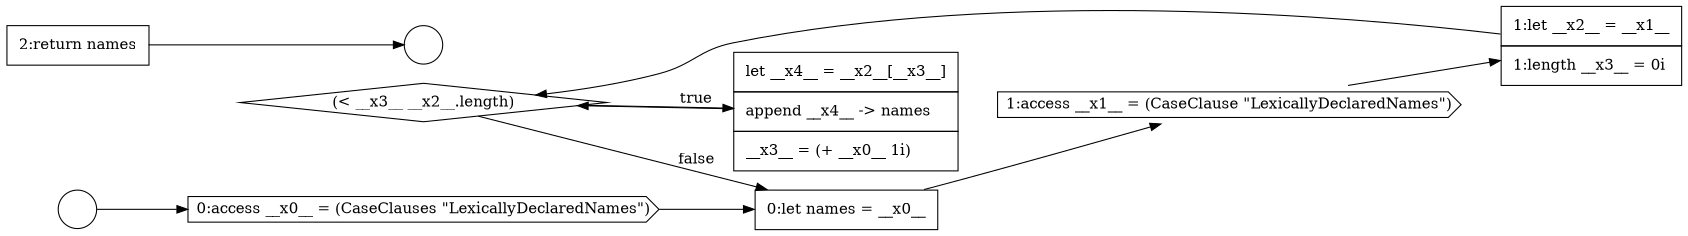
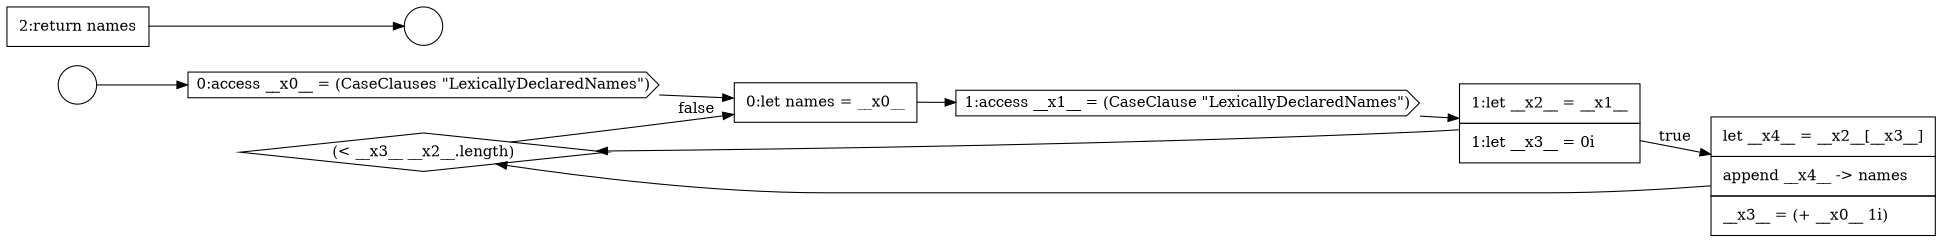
(1589, 65) -> (1533, 143)
(652, 107) -> (1670, 146)
